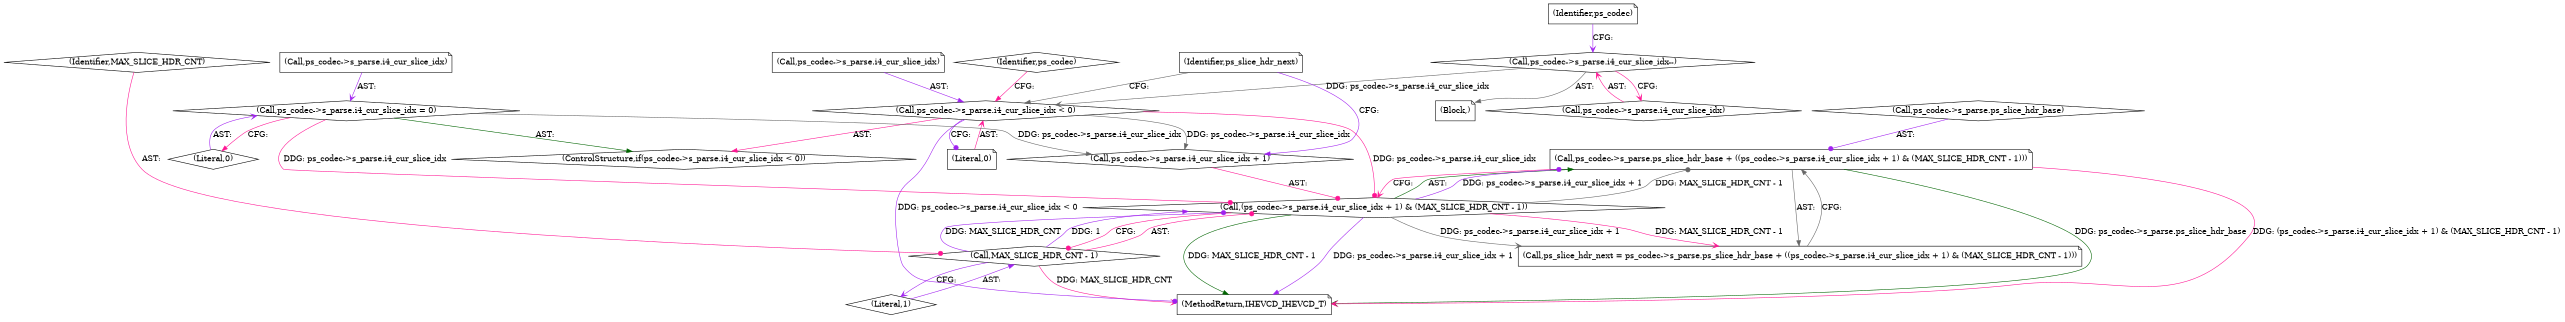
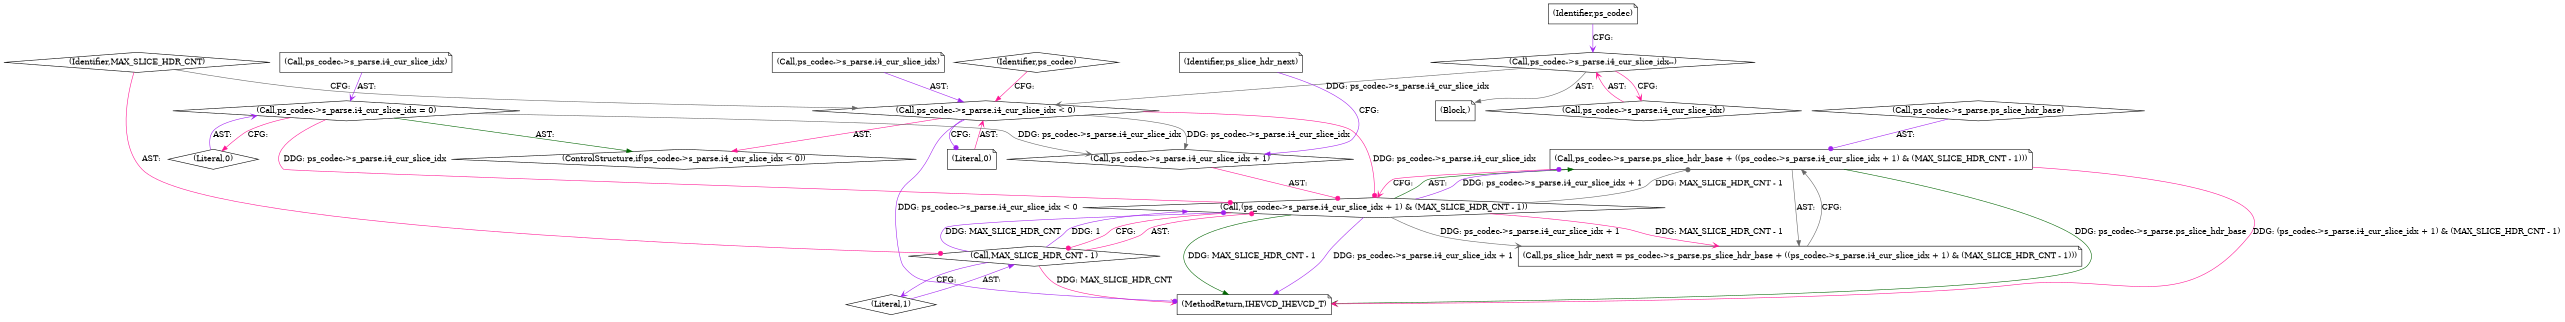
(1110, 87) -> (512, 100)
(781, 121) -> (781, 121)
